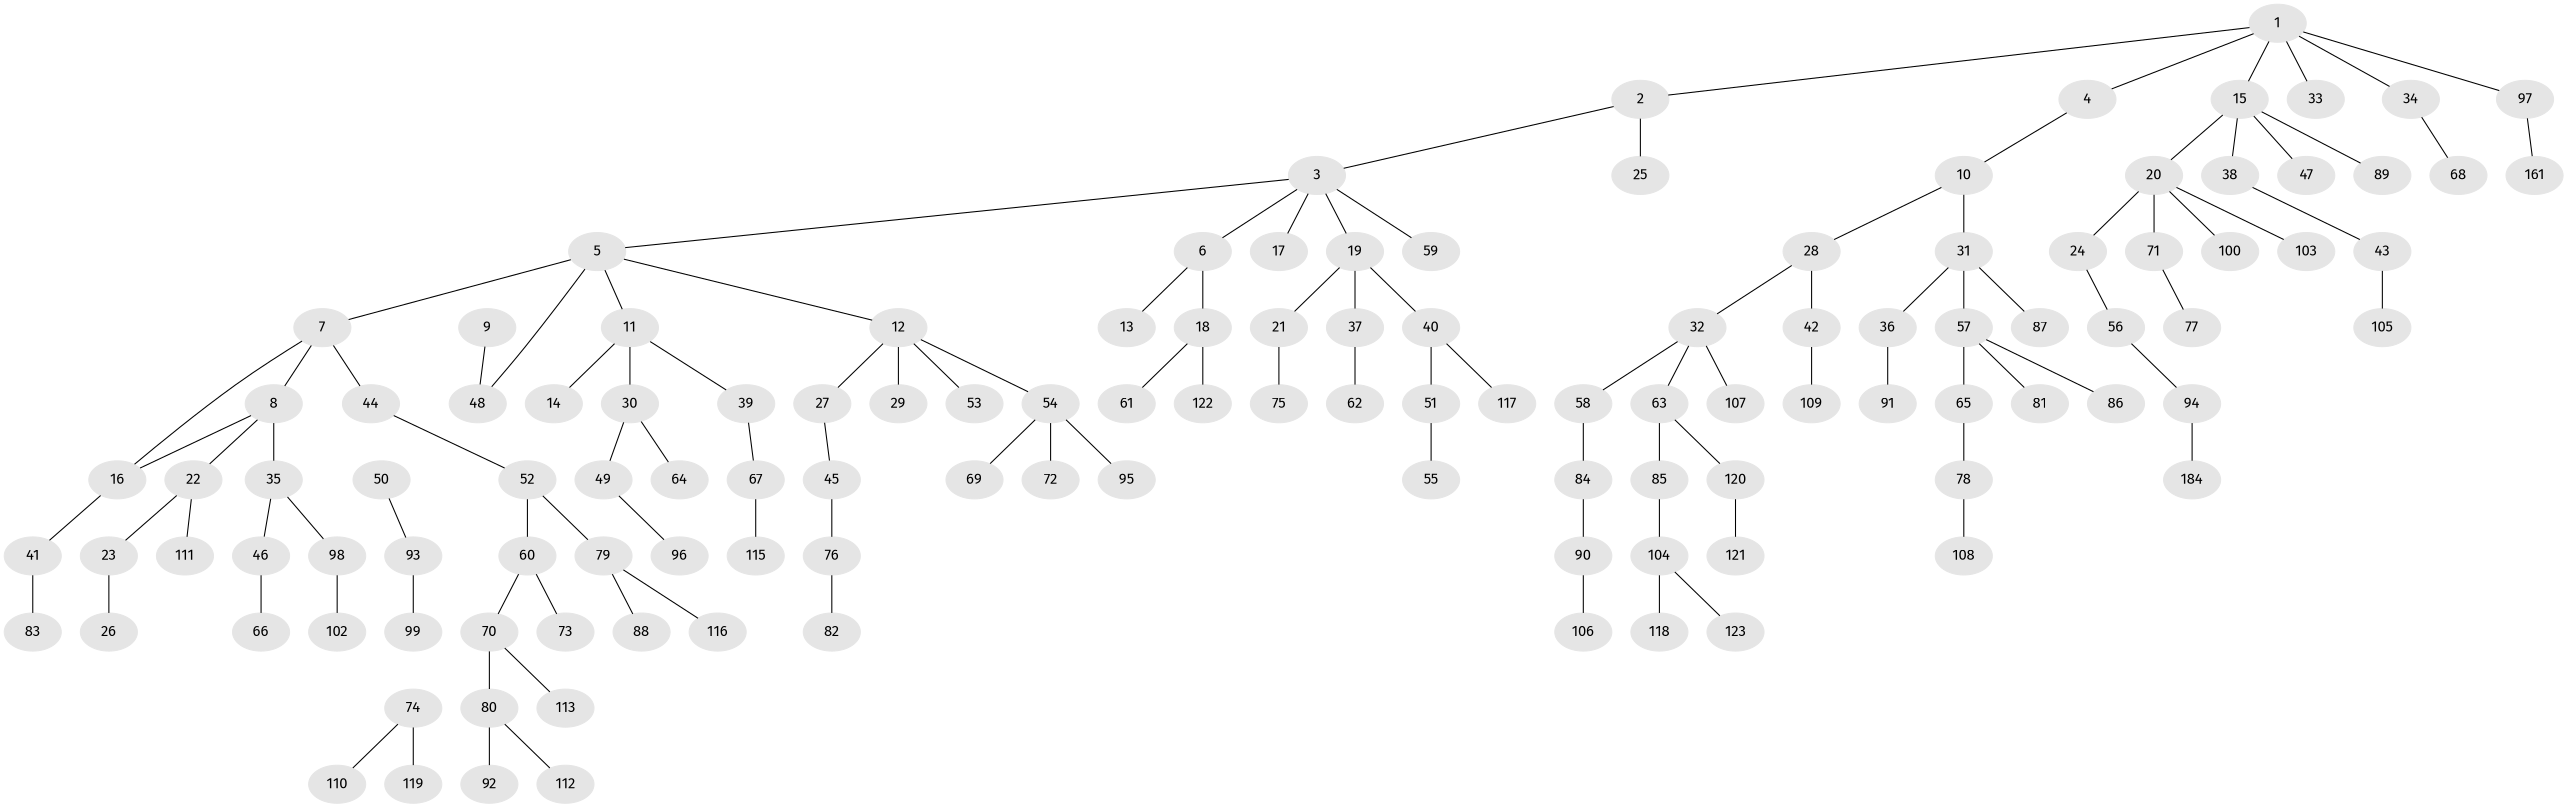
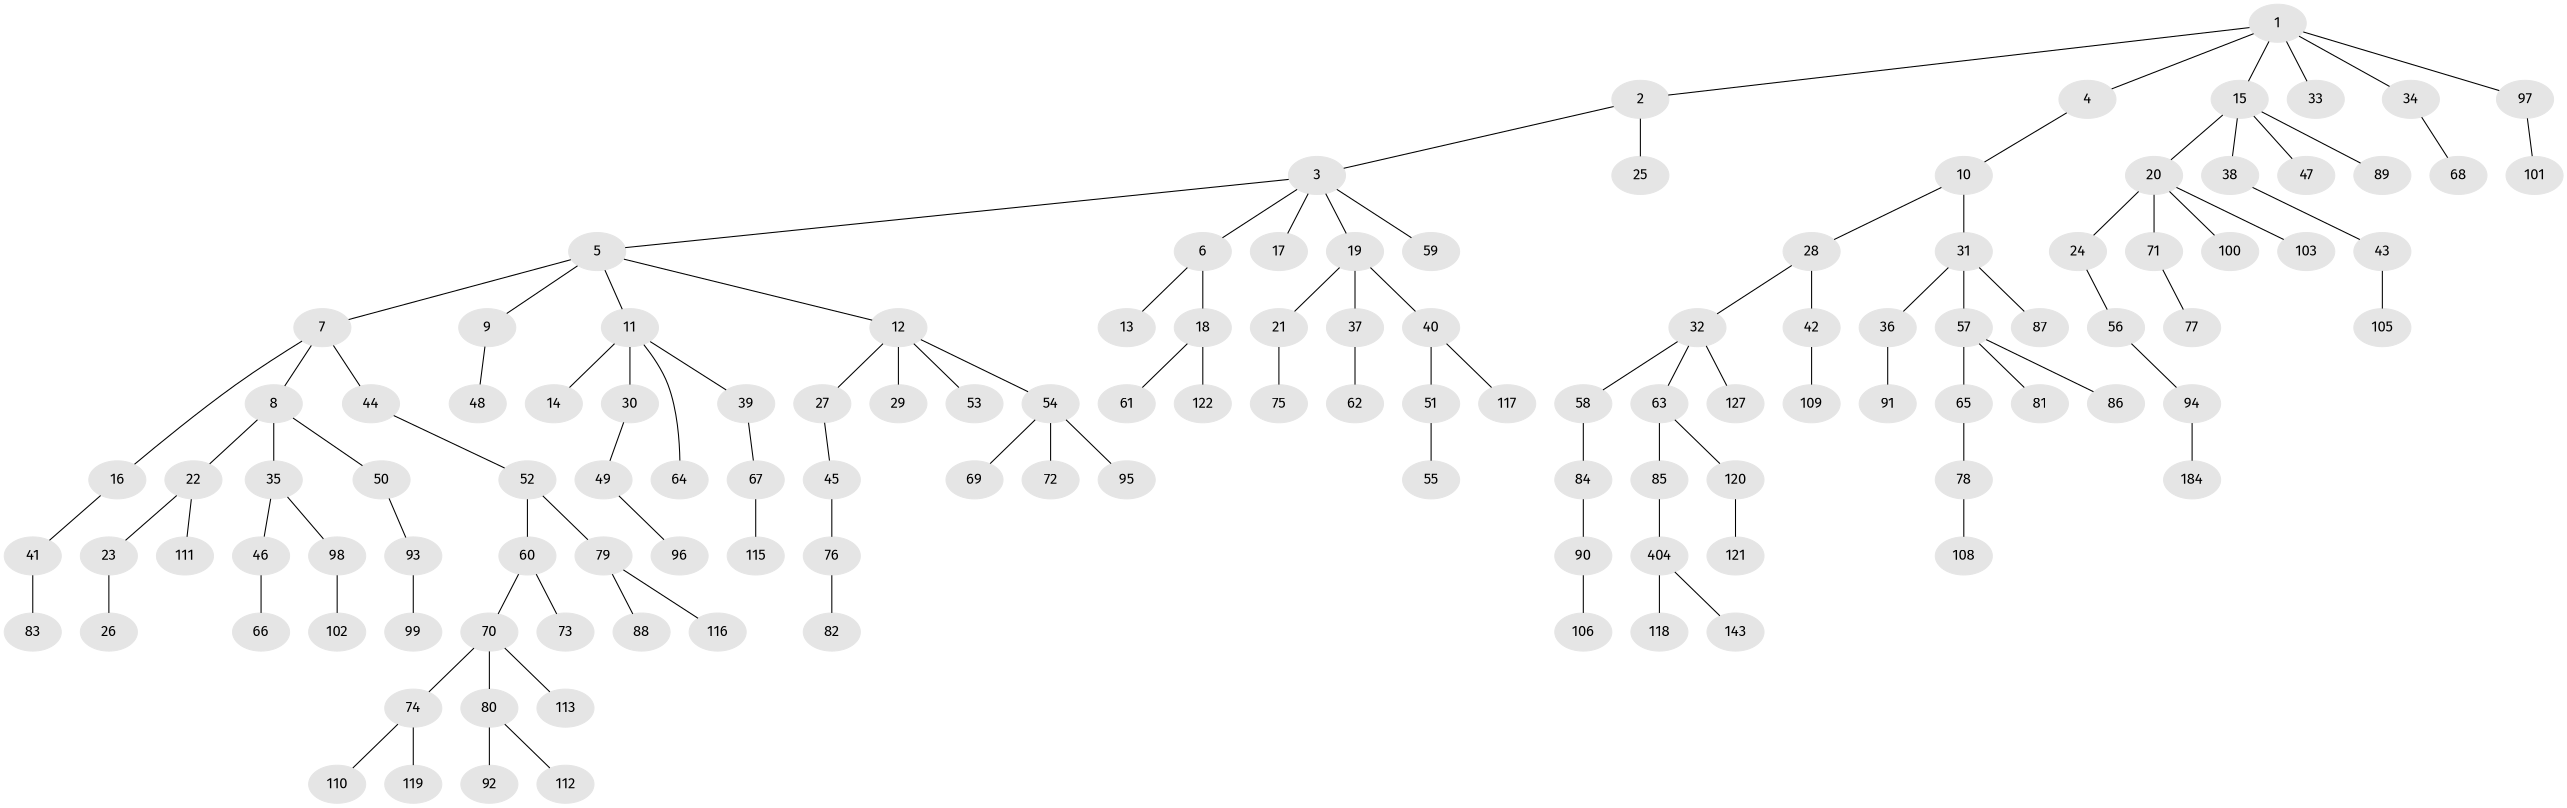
(2535, 175) -> (2535, 175)
(539, 329) -> (542, 290)
(1736, 404) -> (1736, 404)
(196, 442) -> (328, 442)
(655, 442) -> (672, 399)
(1659, 556) -> (1659, 556)
(1736, 632) -> (1736, 632)
none -> (451, 670)
